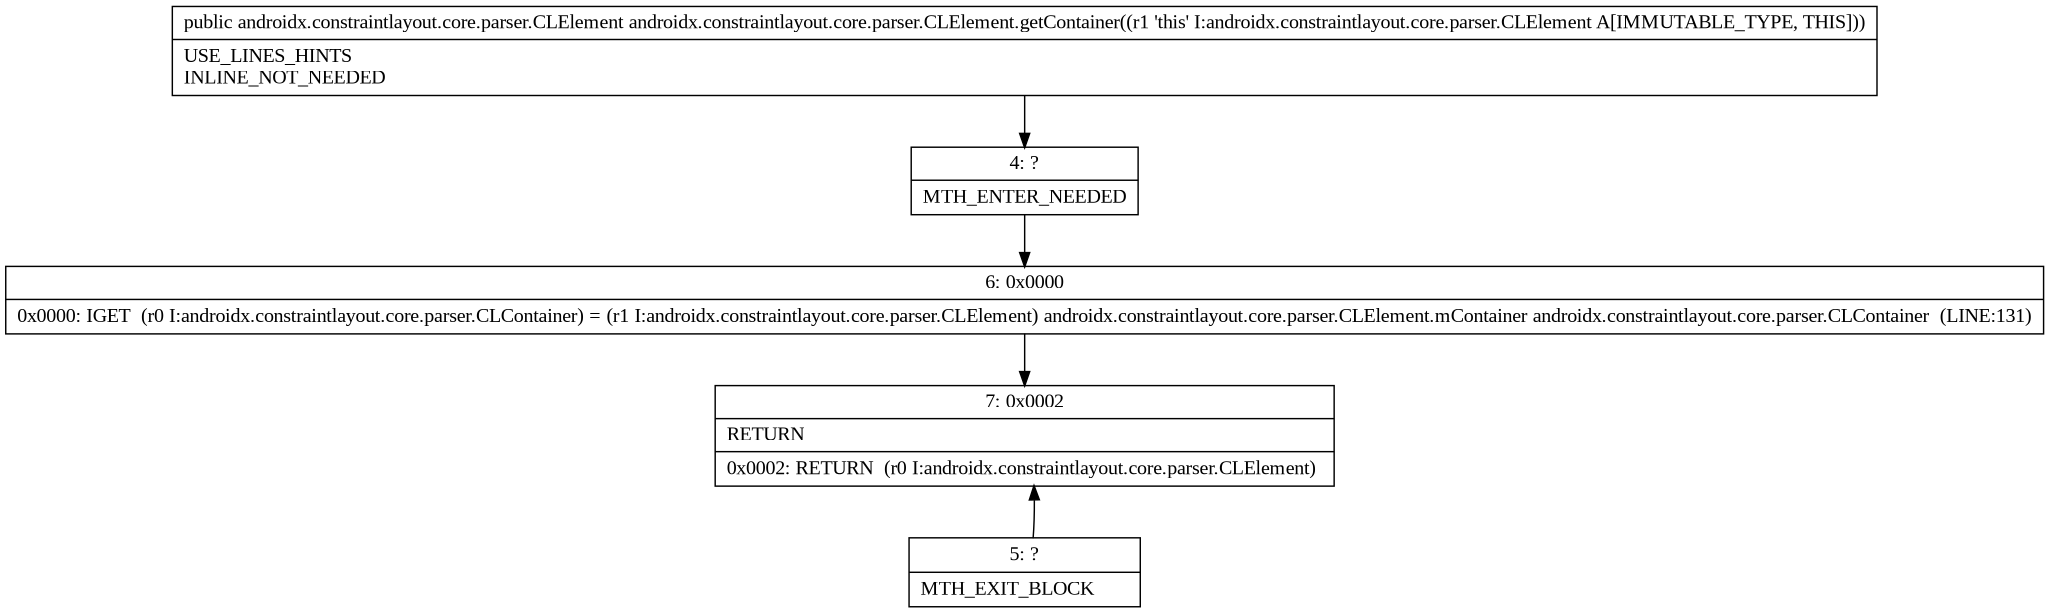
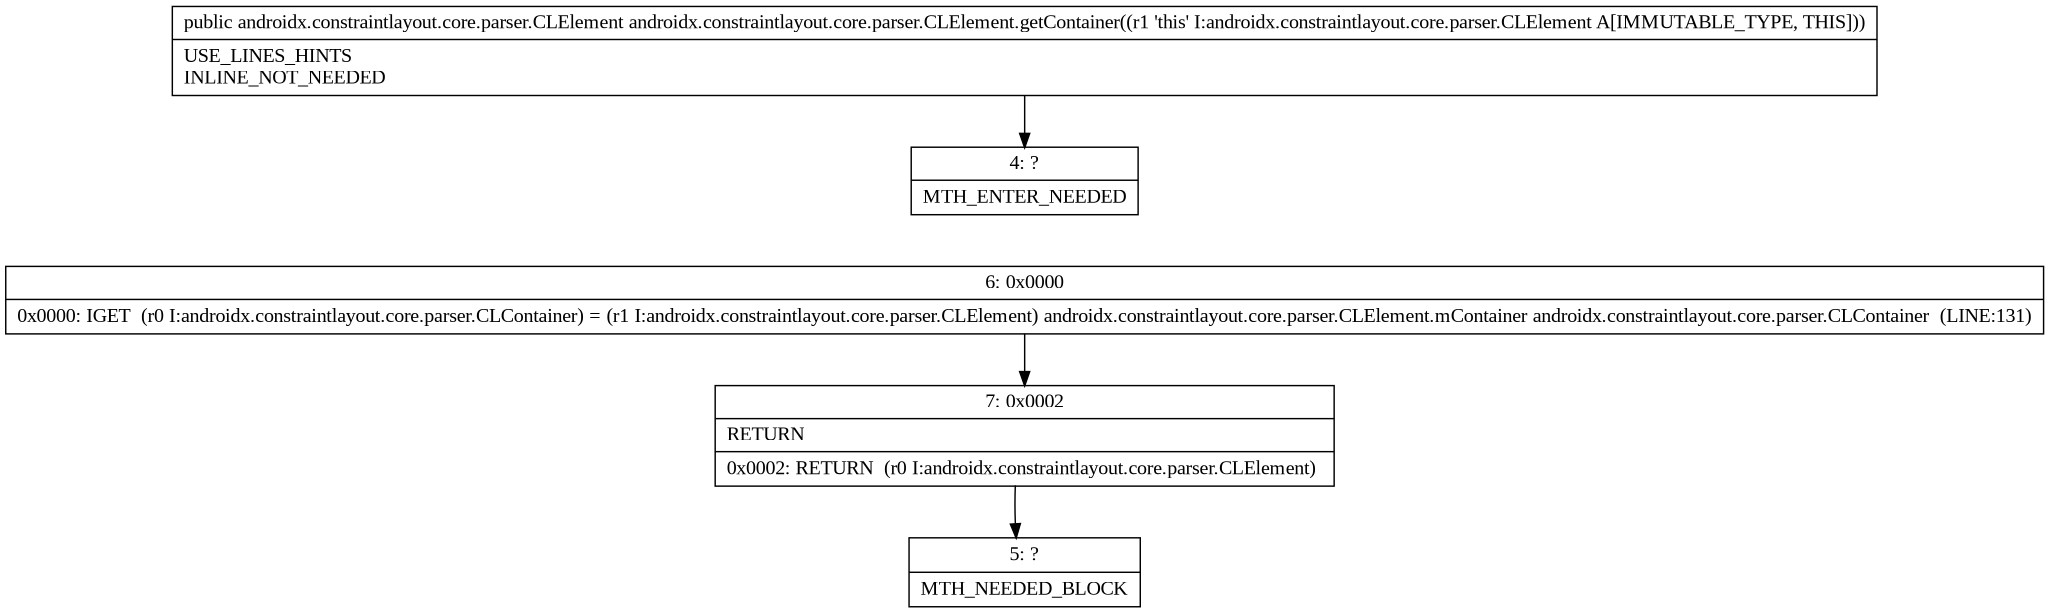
(1025, 233) -> none
(1034, 519) -> (1015, 505)
(1007, 589) -> (1025, 589)
